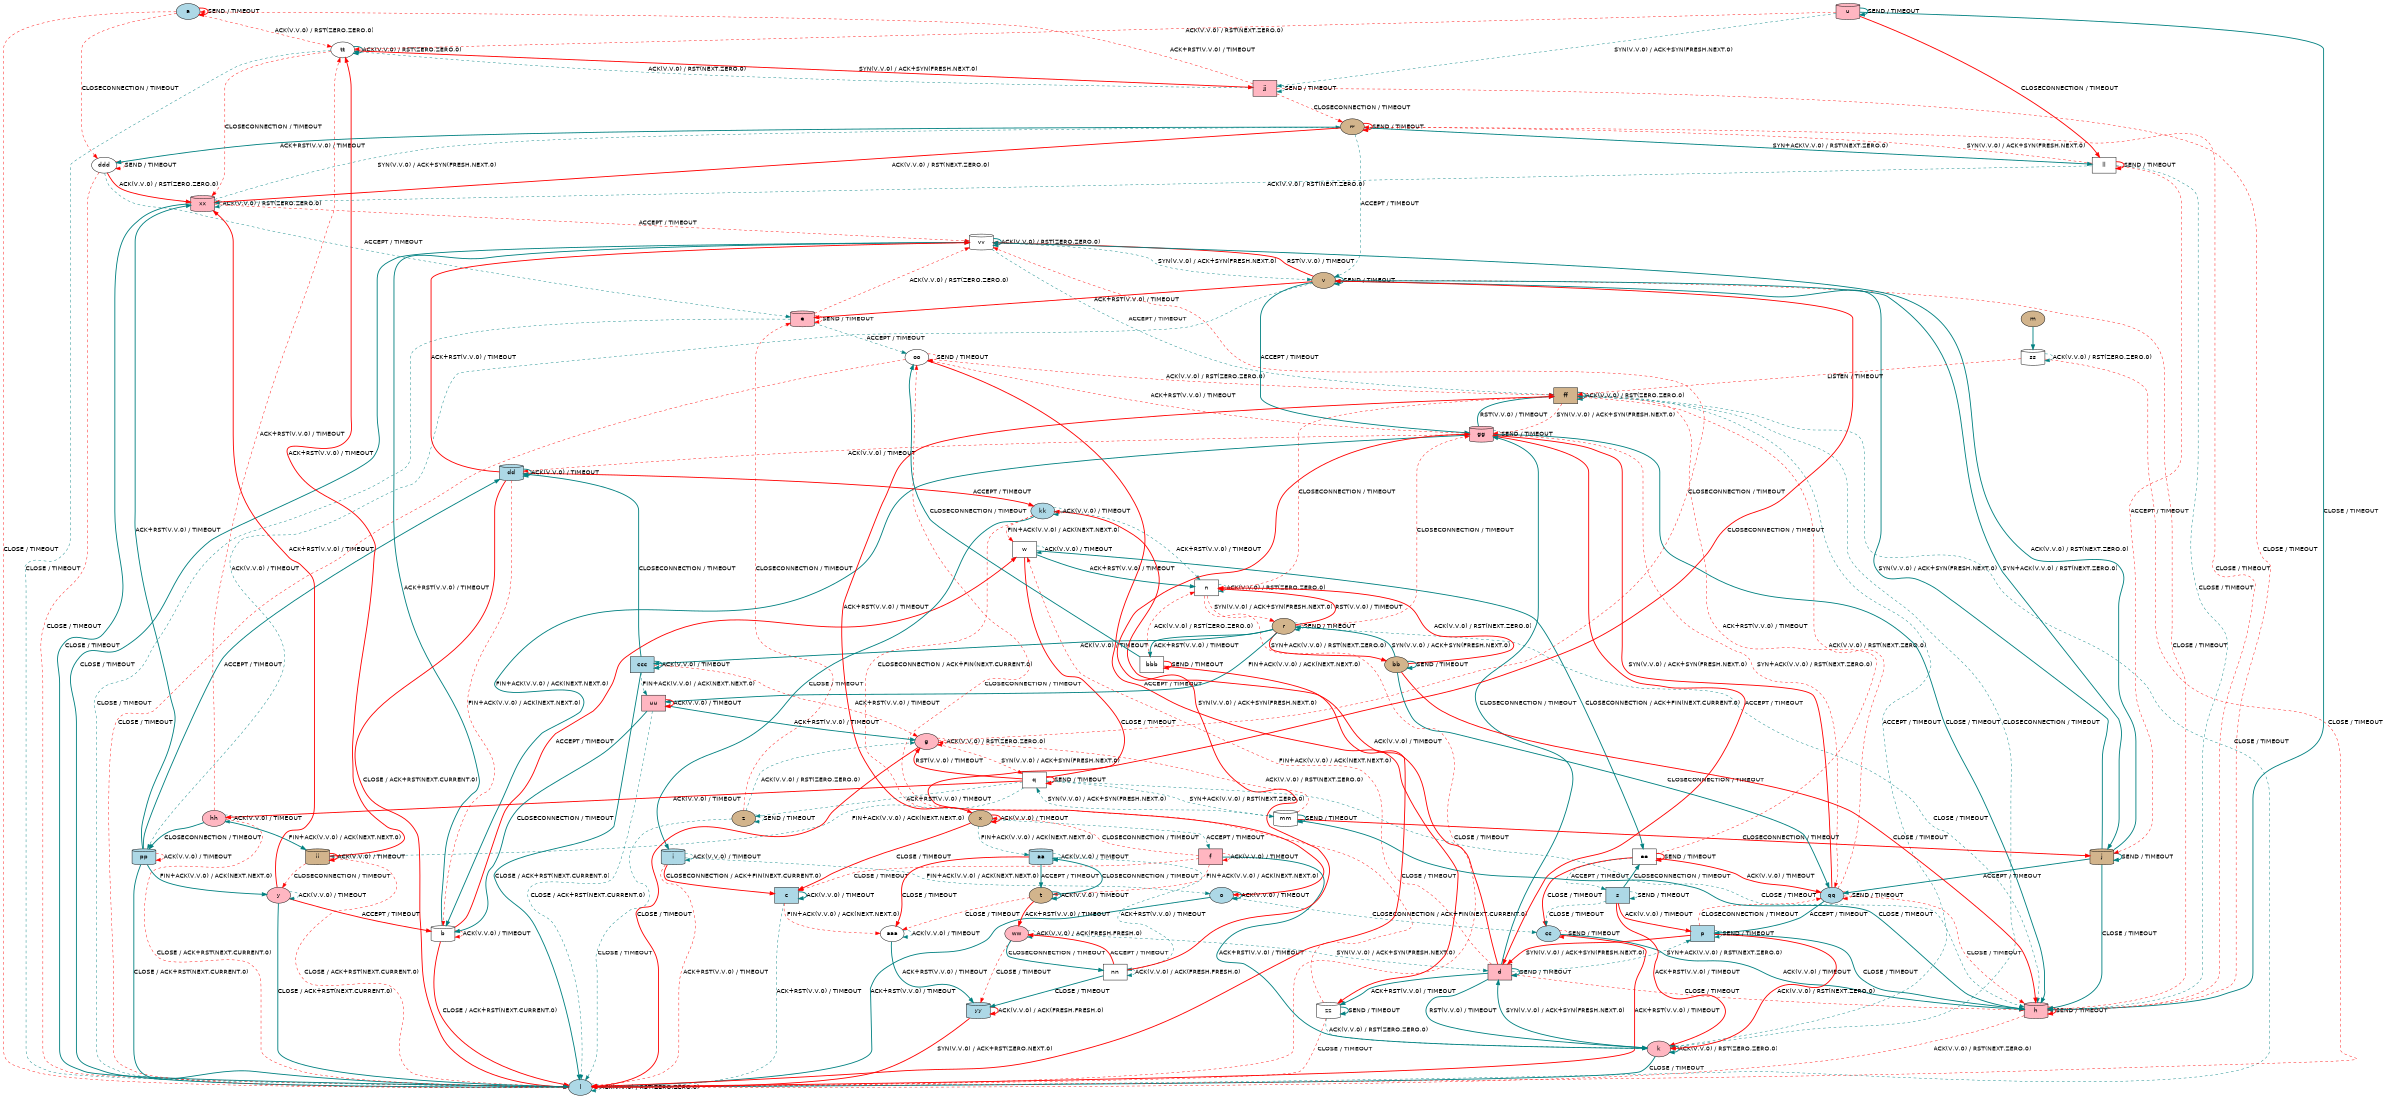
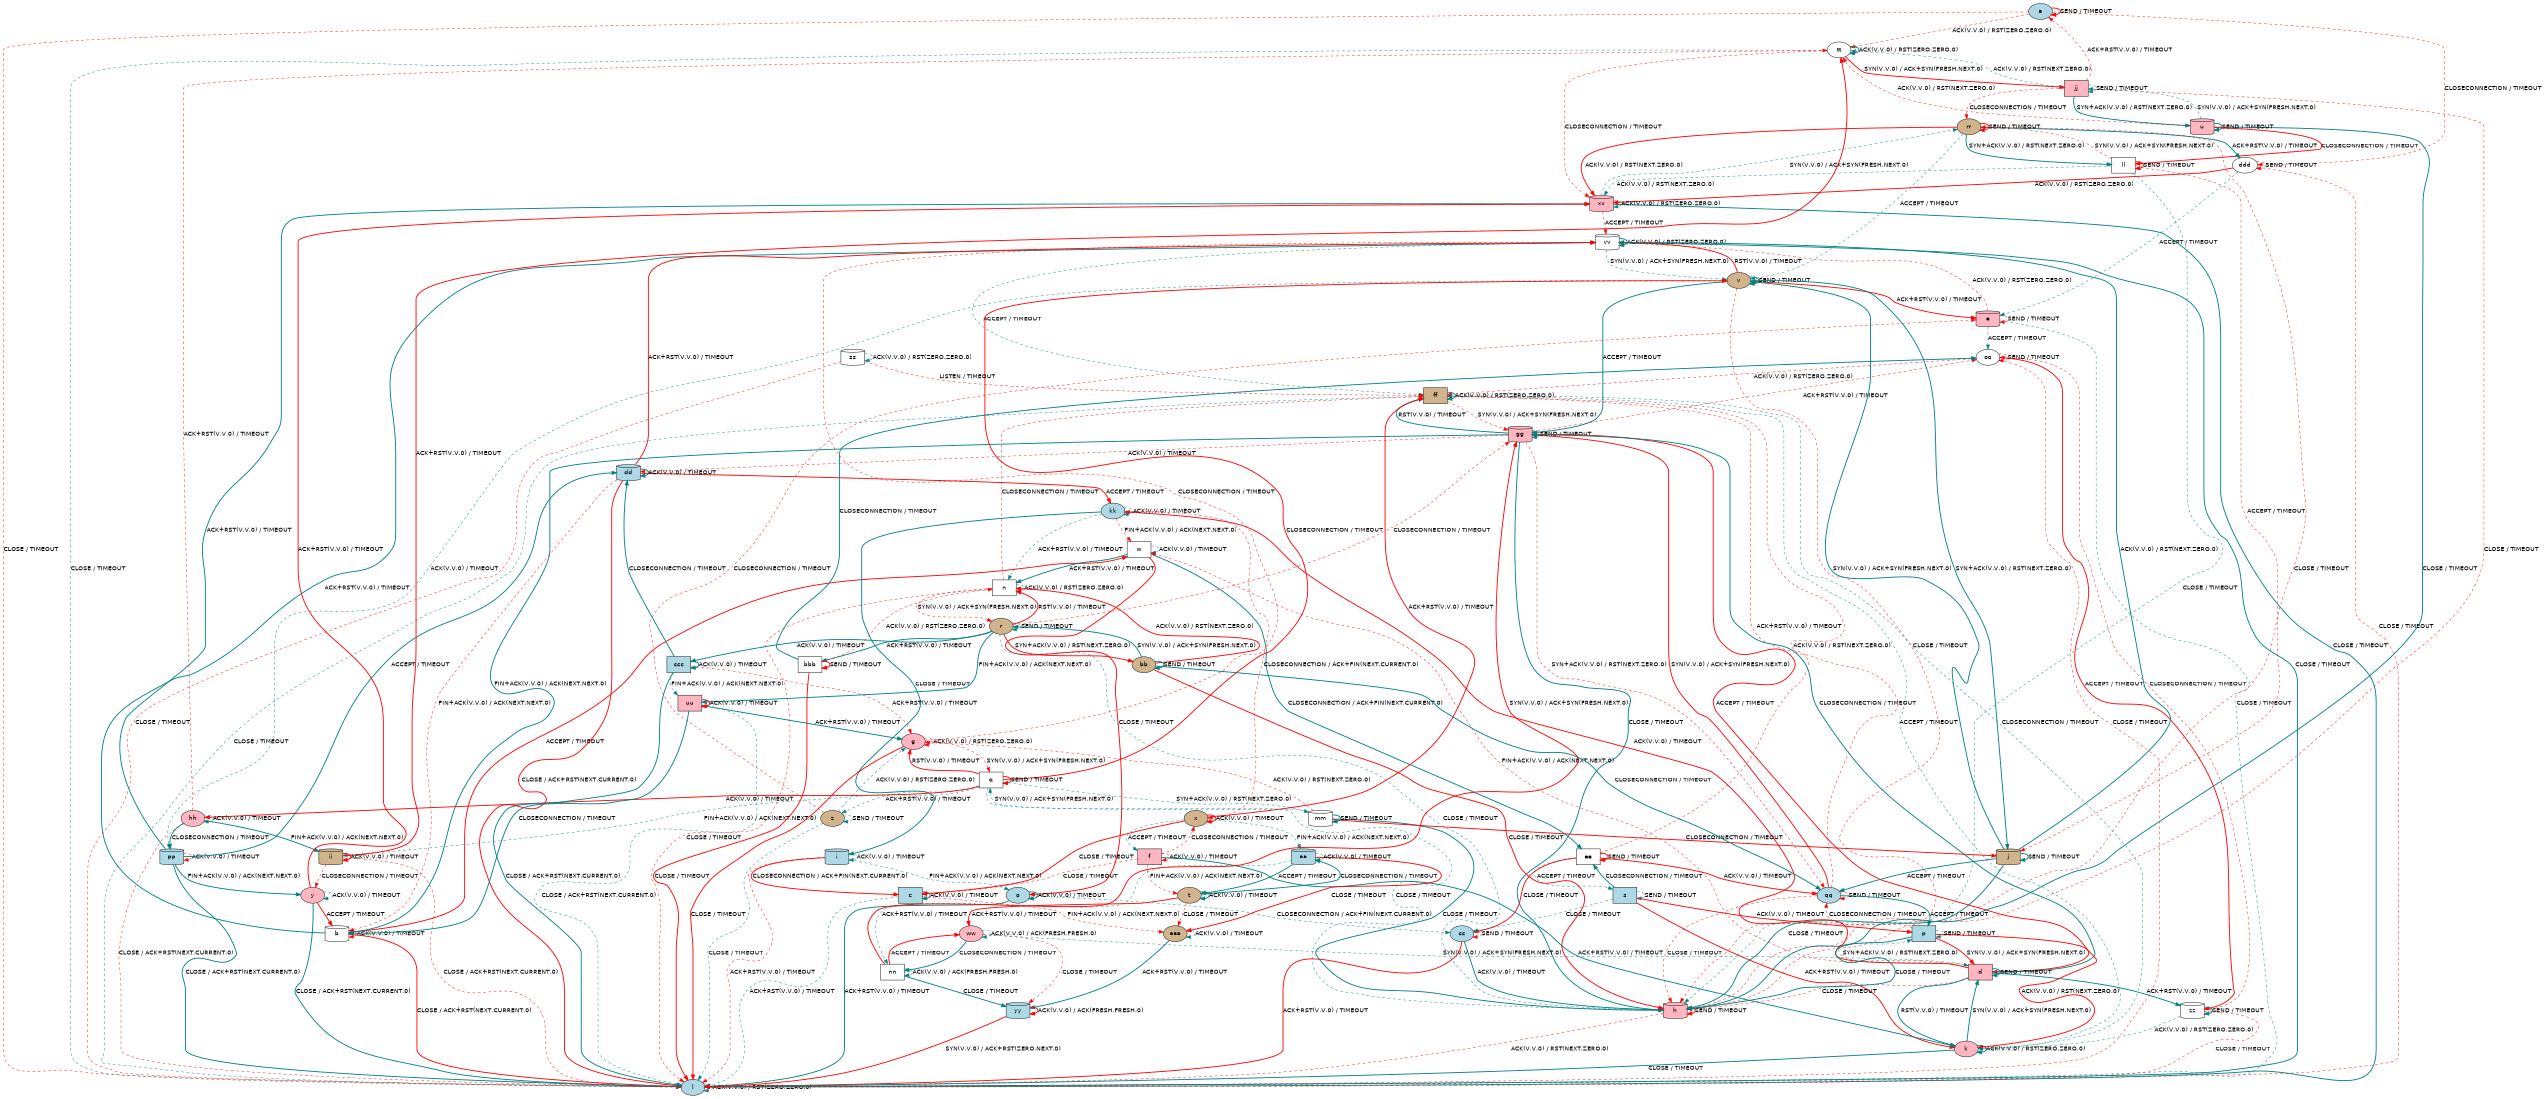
none -> (2107, 119)
(2033, 319) -> none
(892, 934) -> (1175, 934)
